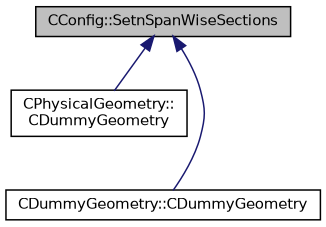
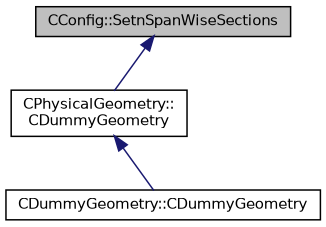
(204, 121) -> (139, 169)
